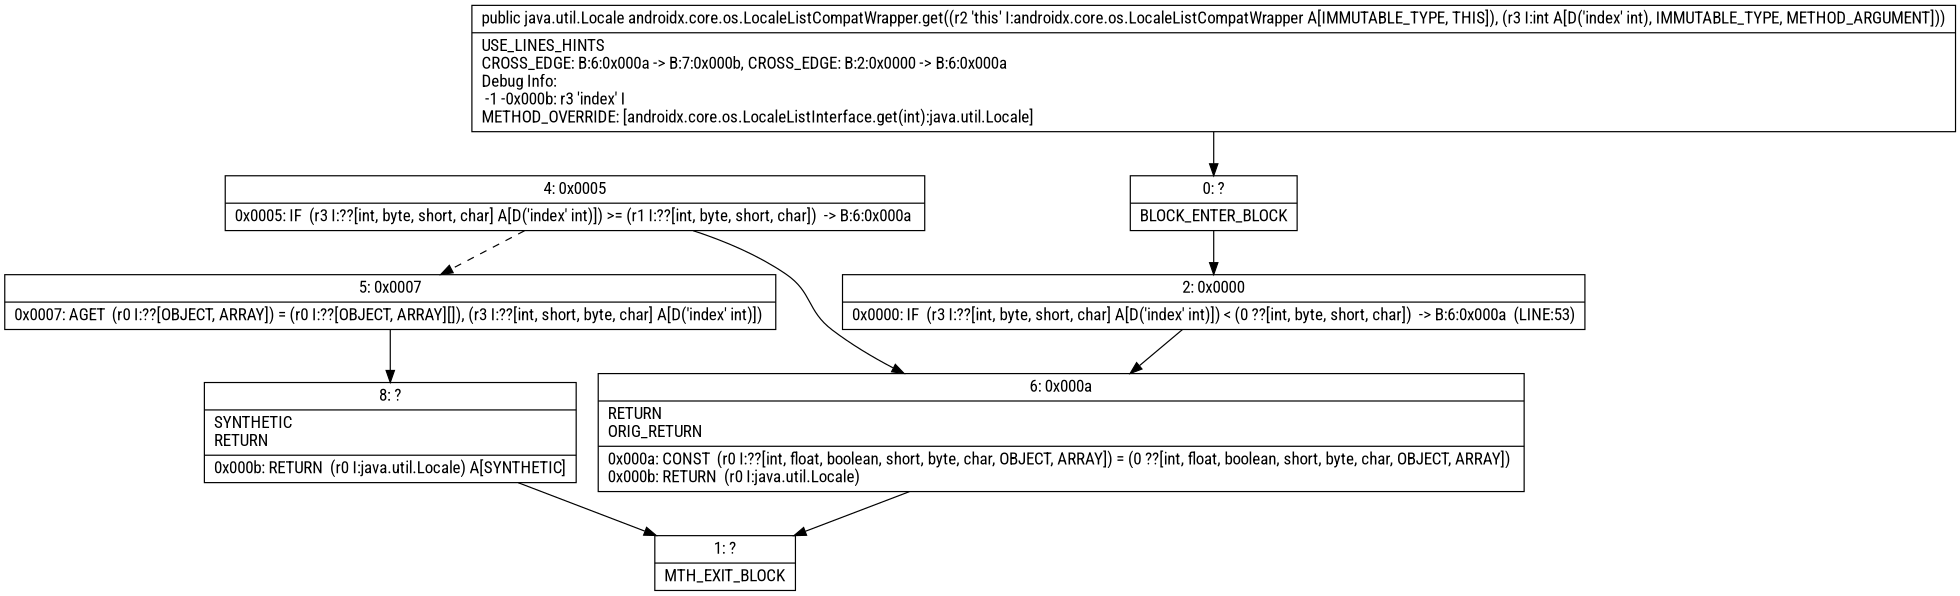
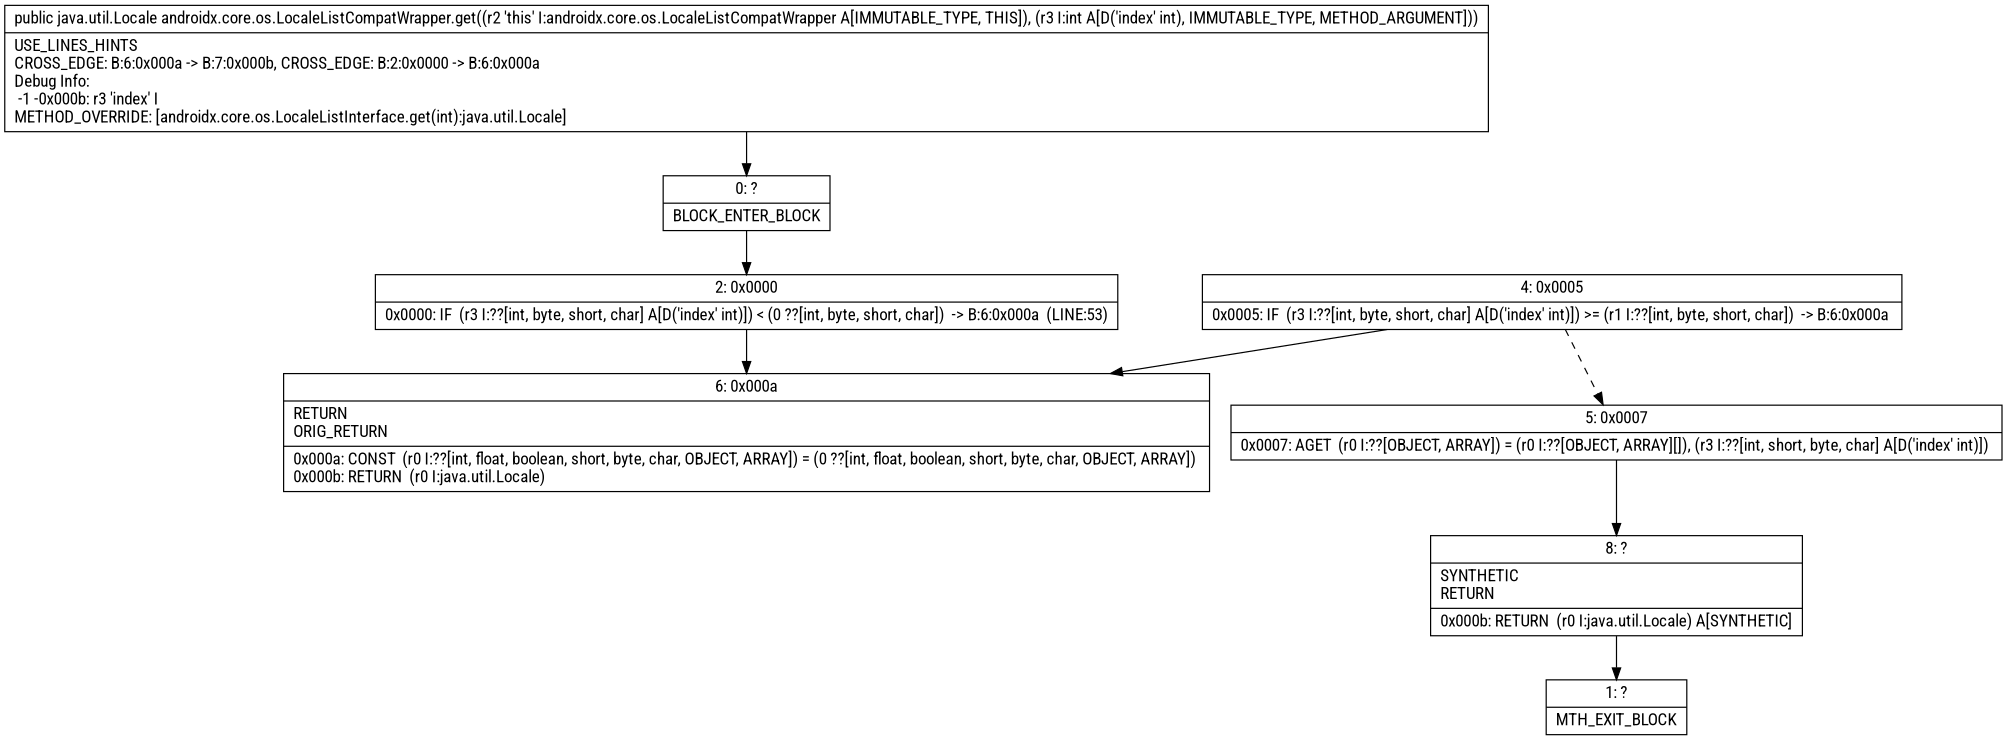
(857, 511) -> none
